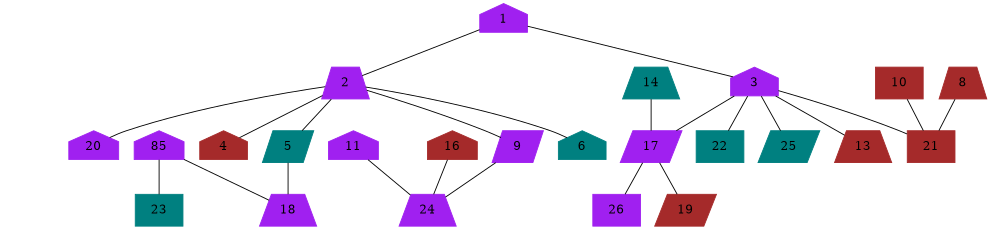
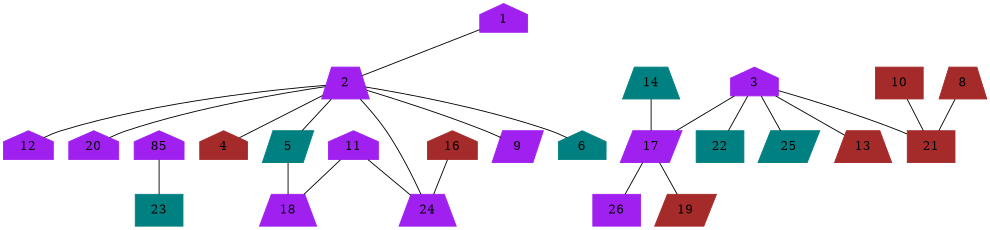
(630, 52) -> none
none -> (28, 147)
(227, 180) -> (322, 177)
(471, 180) -> (395, 144)
